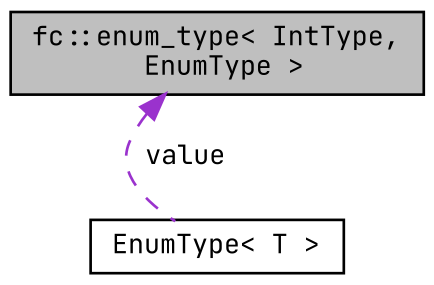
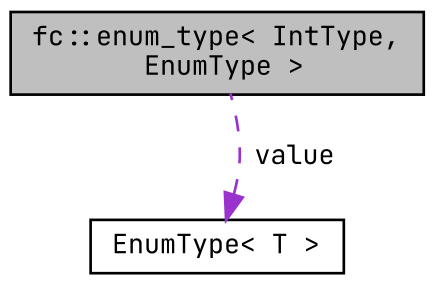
(130, 174) -> (239, 144)
